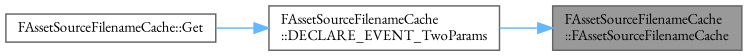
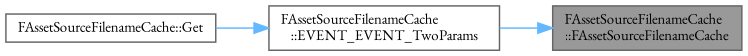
(384, 28) -> (384, 28)
